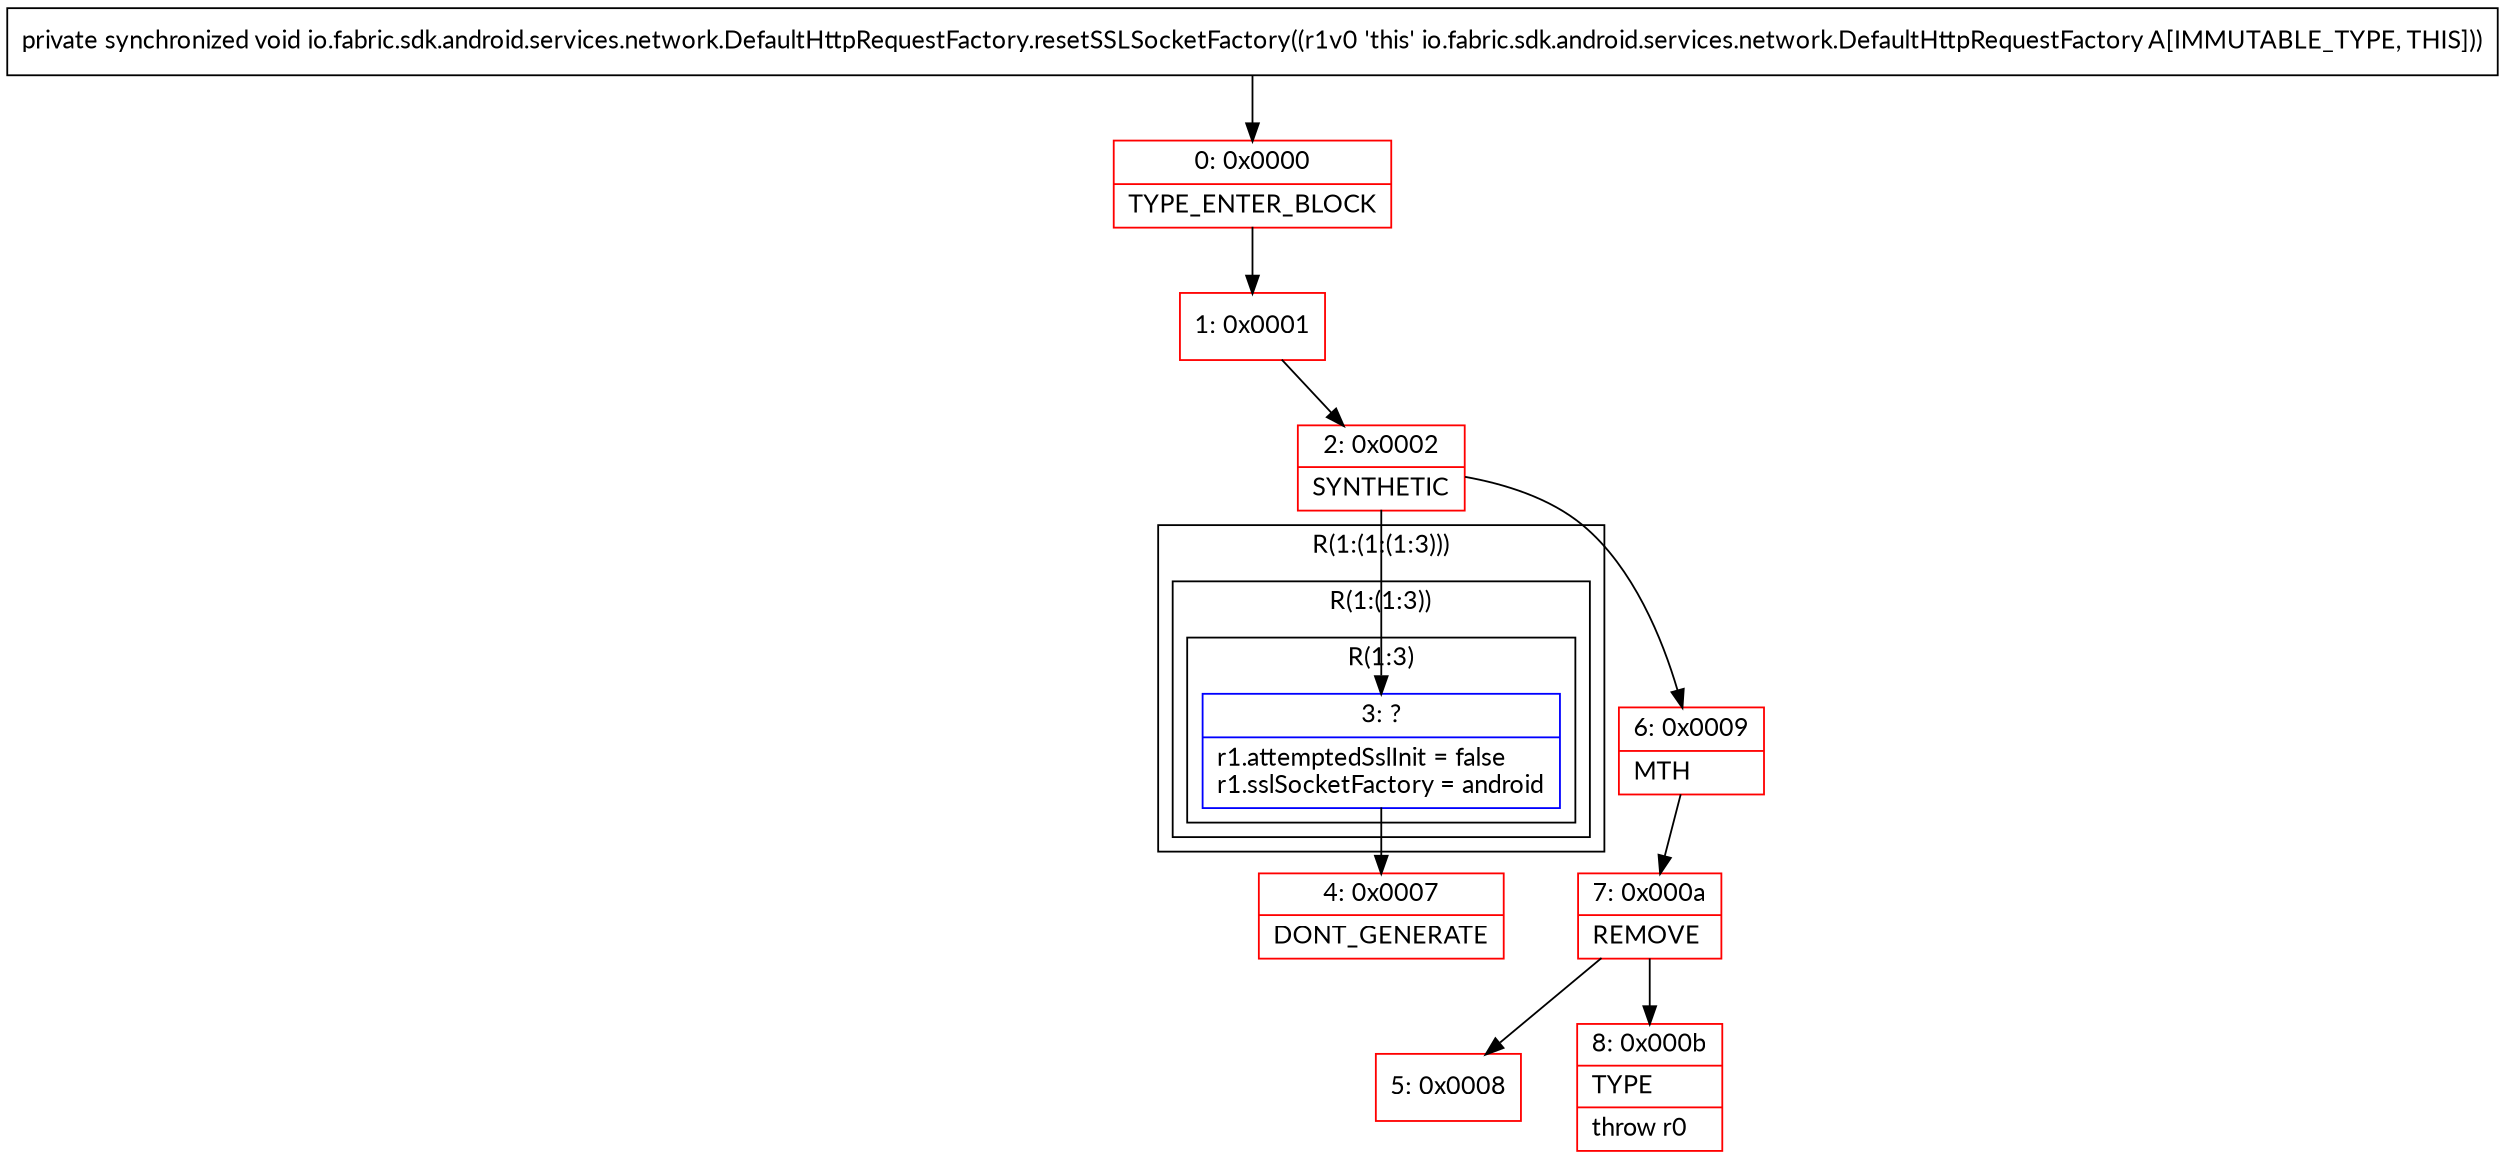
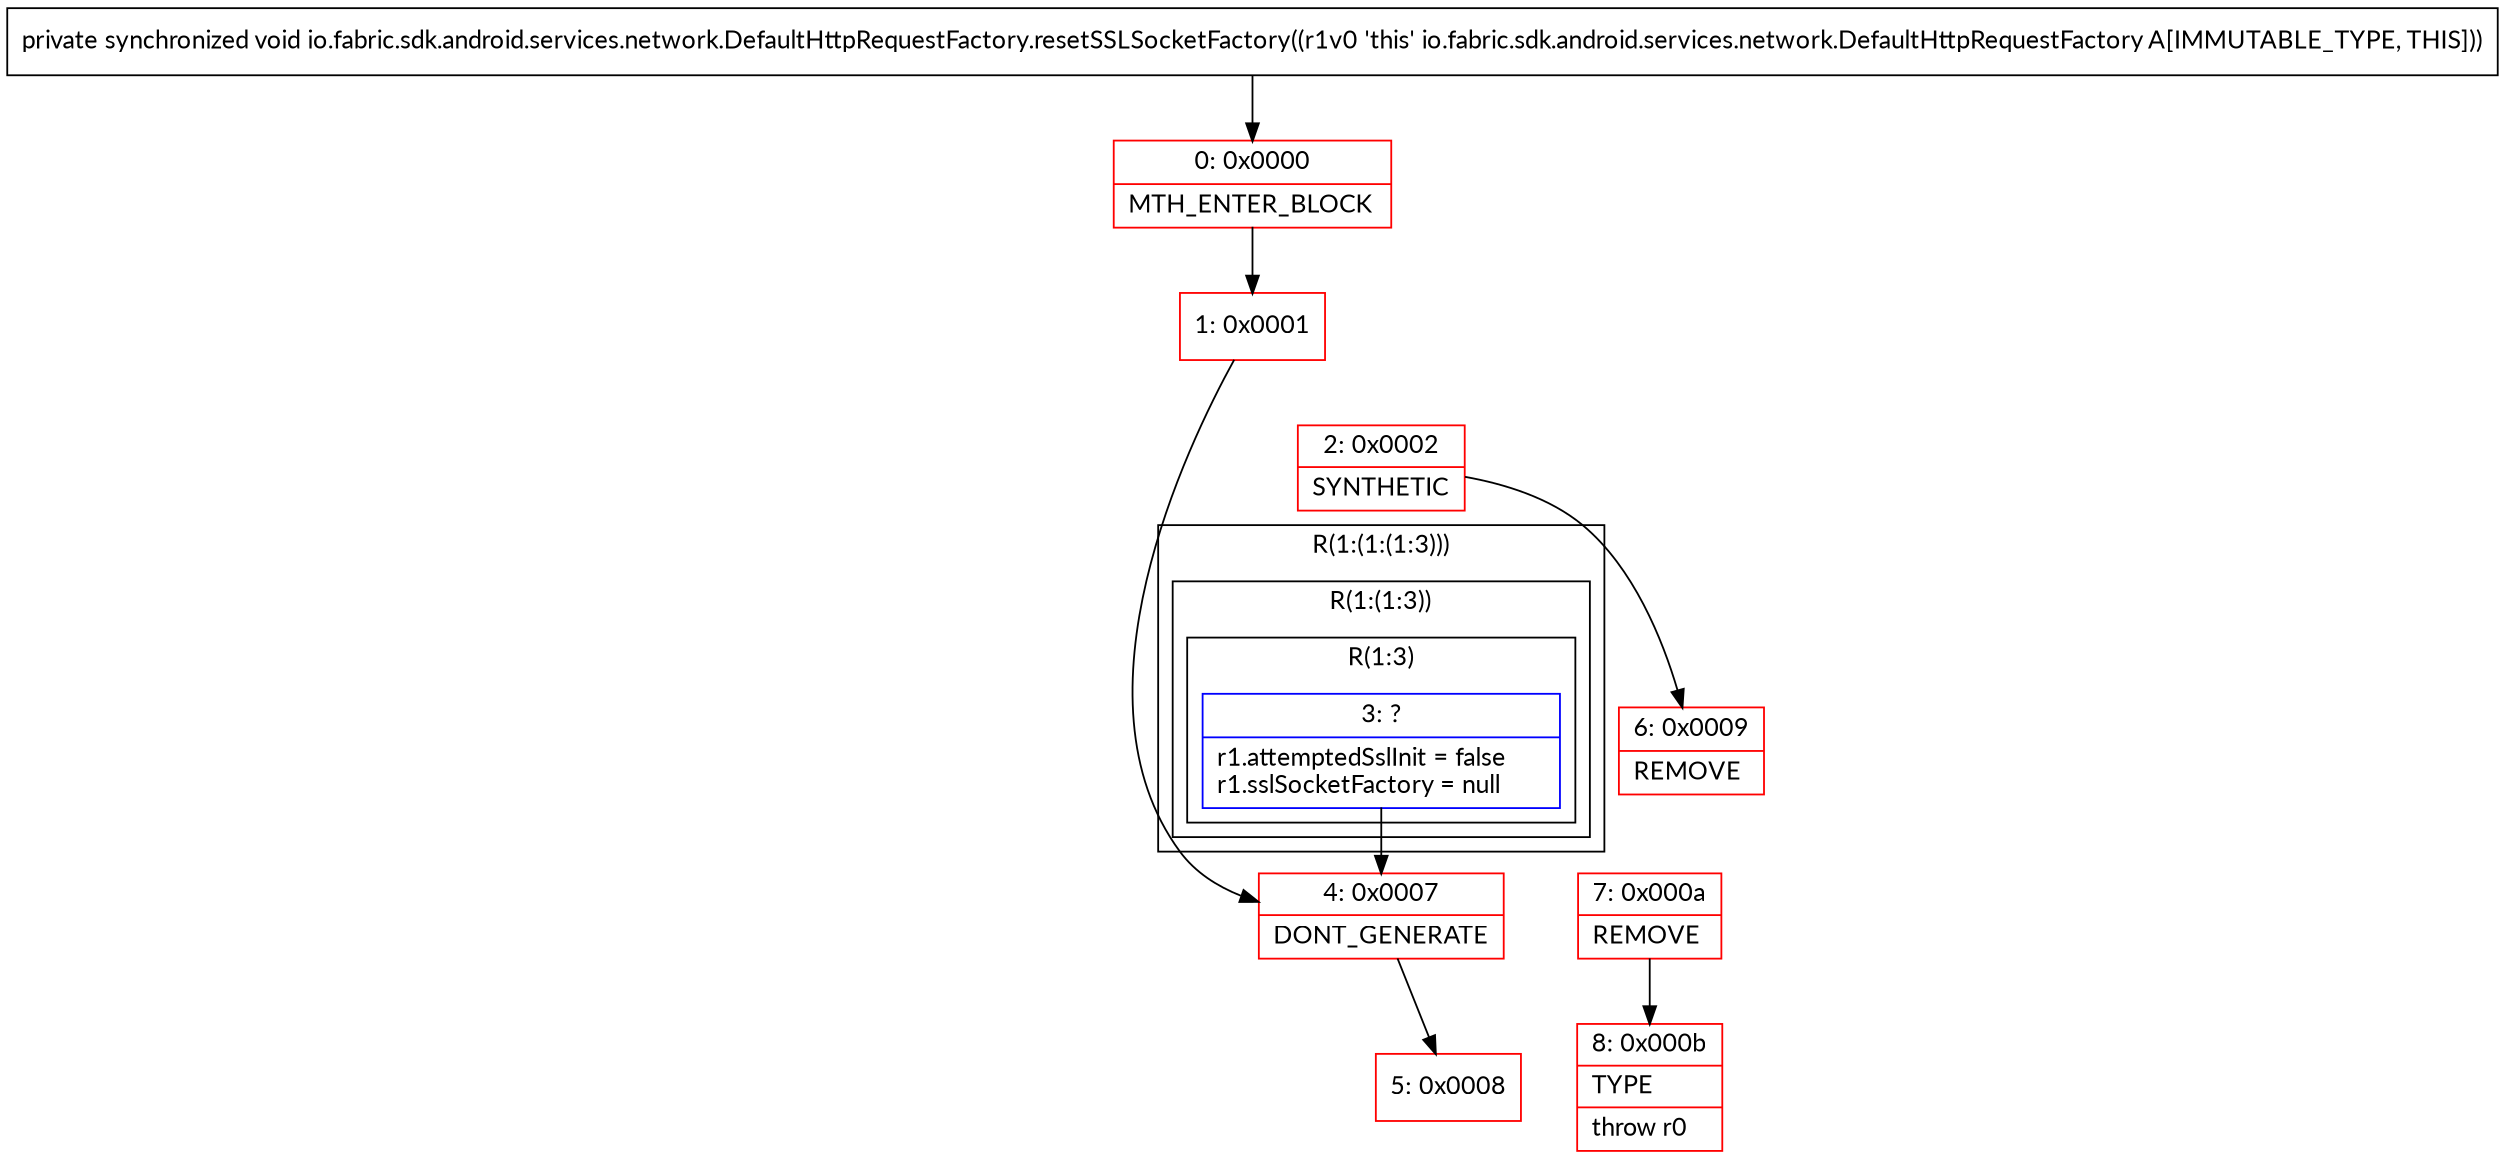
(1252, 205) -> (1251, 205)
(1307, 386) -> (1137, 639)
(1381, 593) -> none
(1662, 772) -> (1688, 772)
(1381, 785) -> (1360, 785)
(1673, 825) -> none
(1551, 1000) -> (1413, 998)
